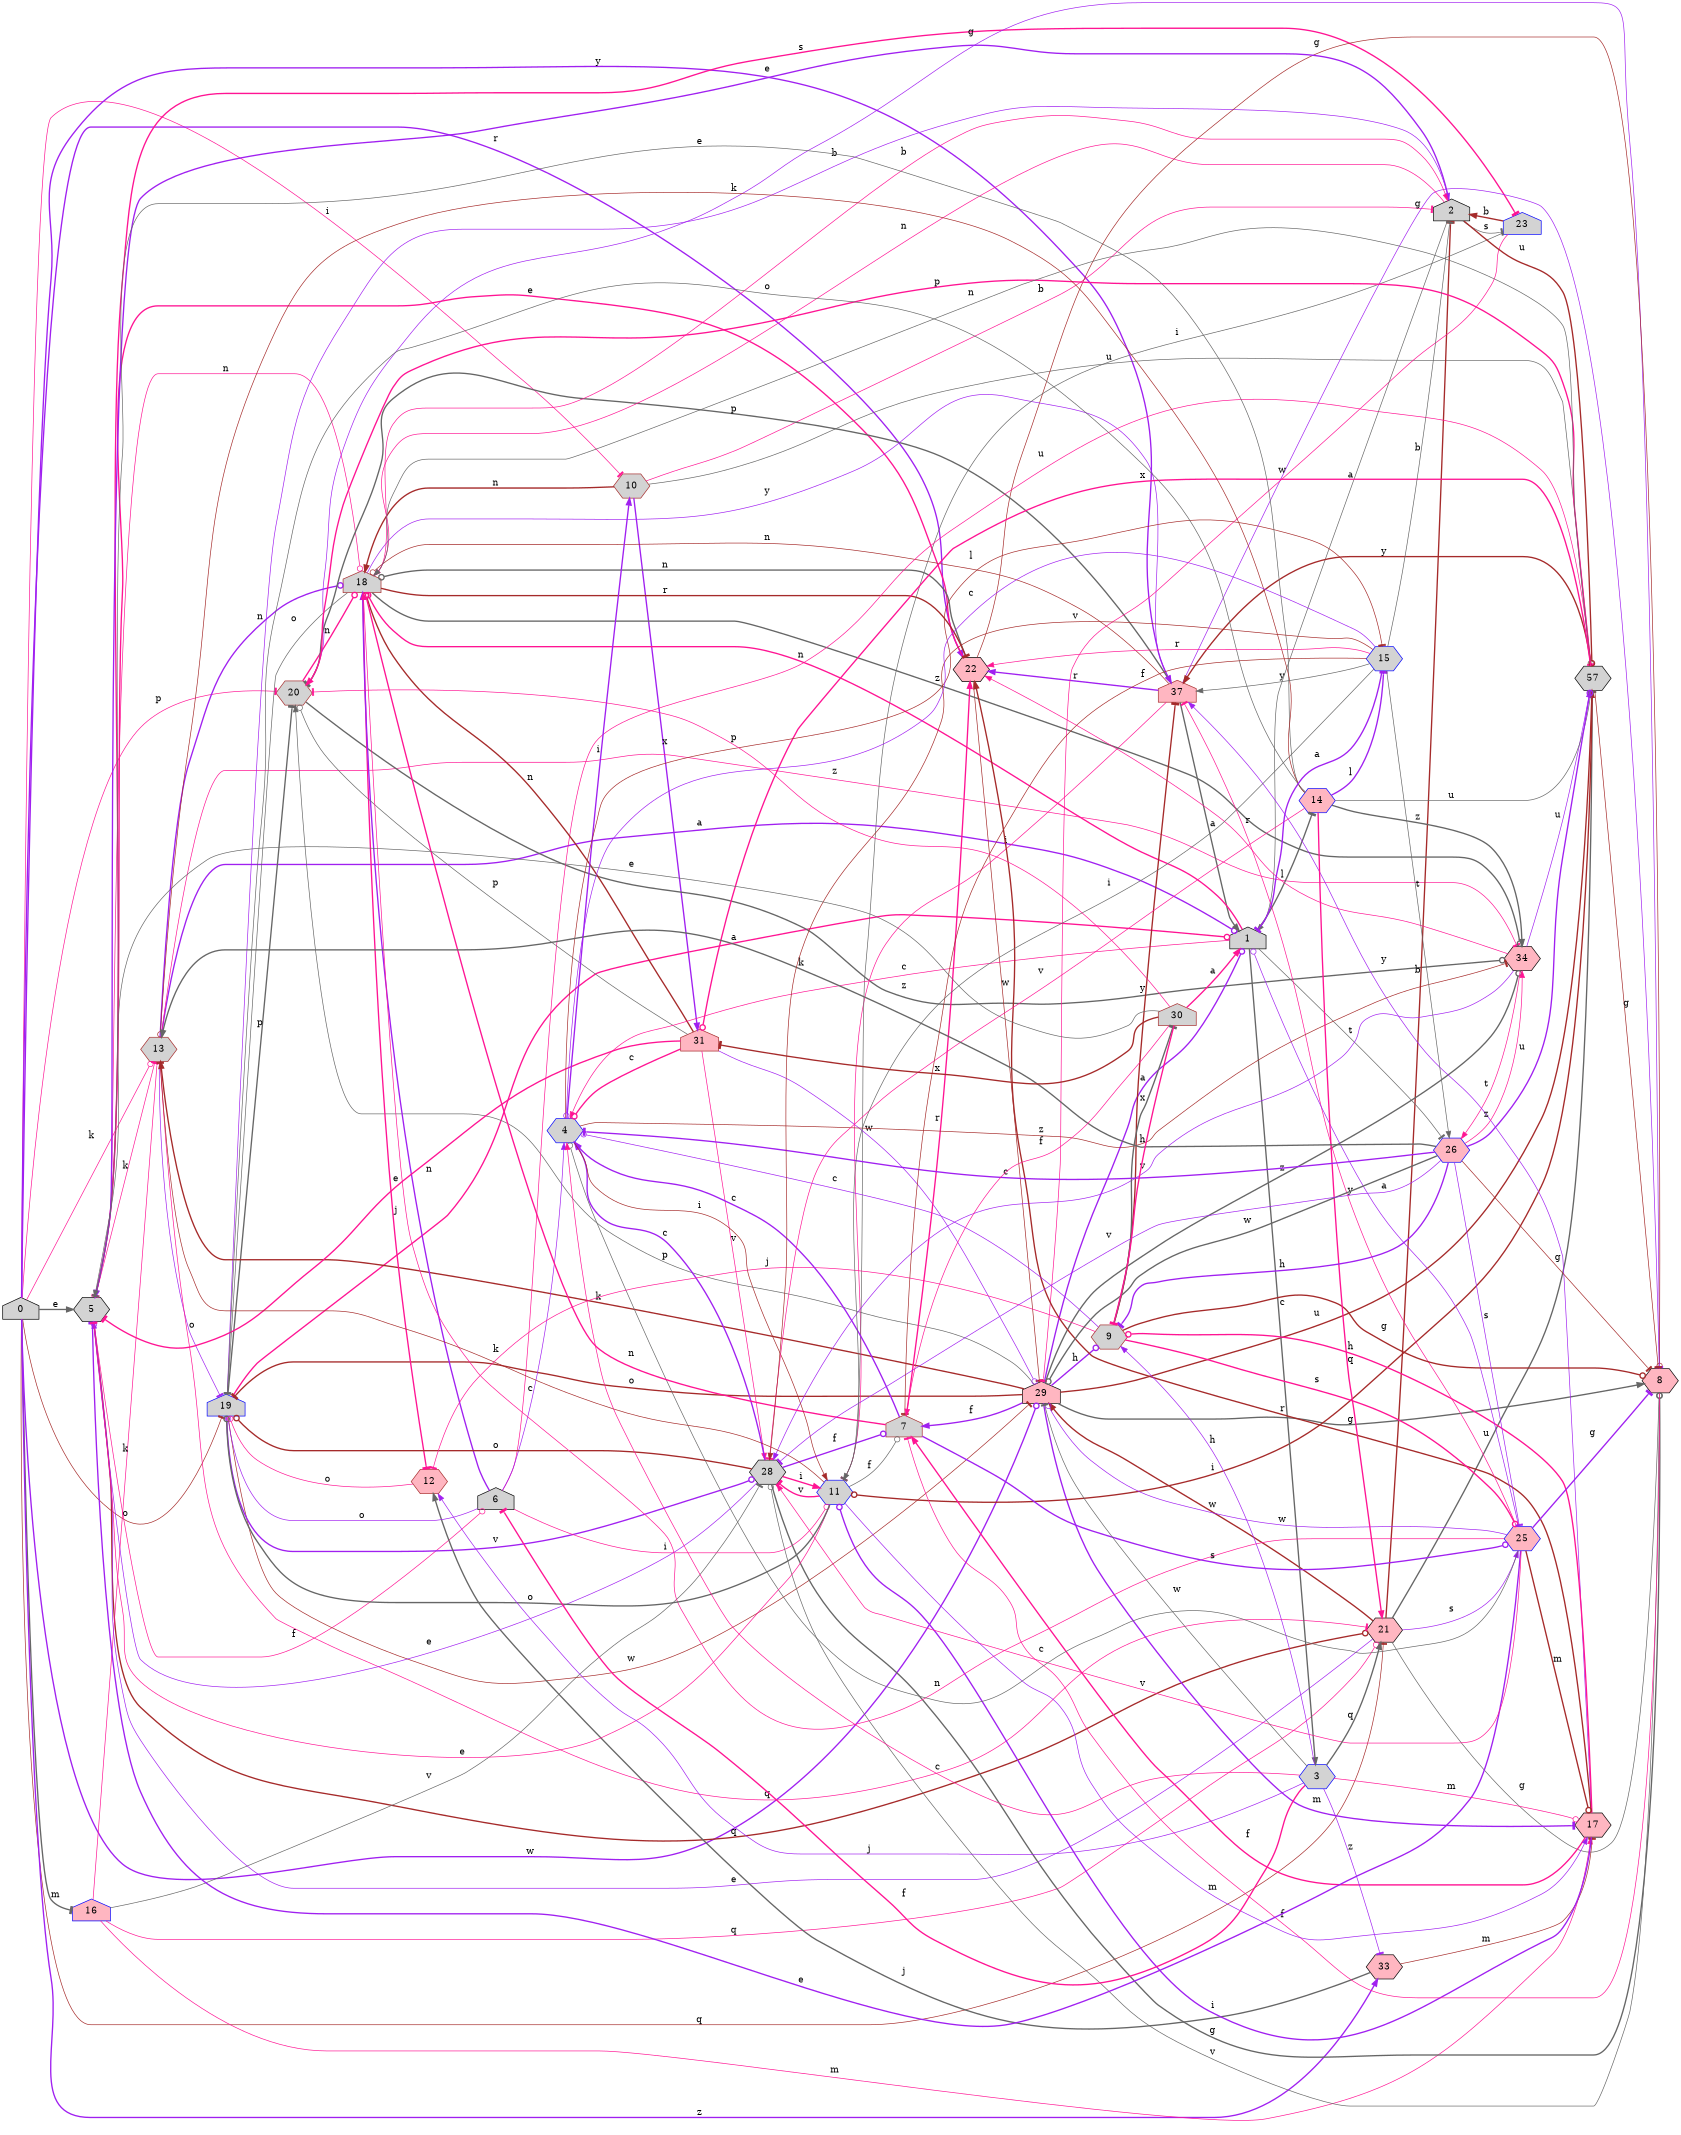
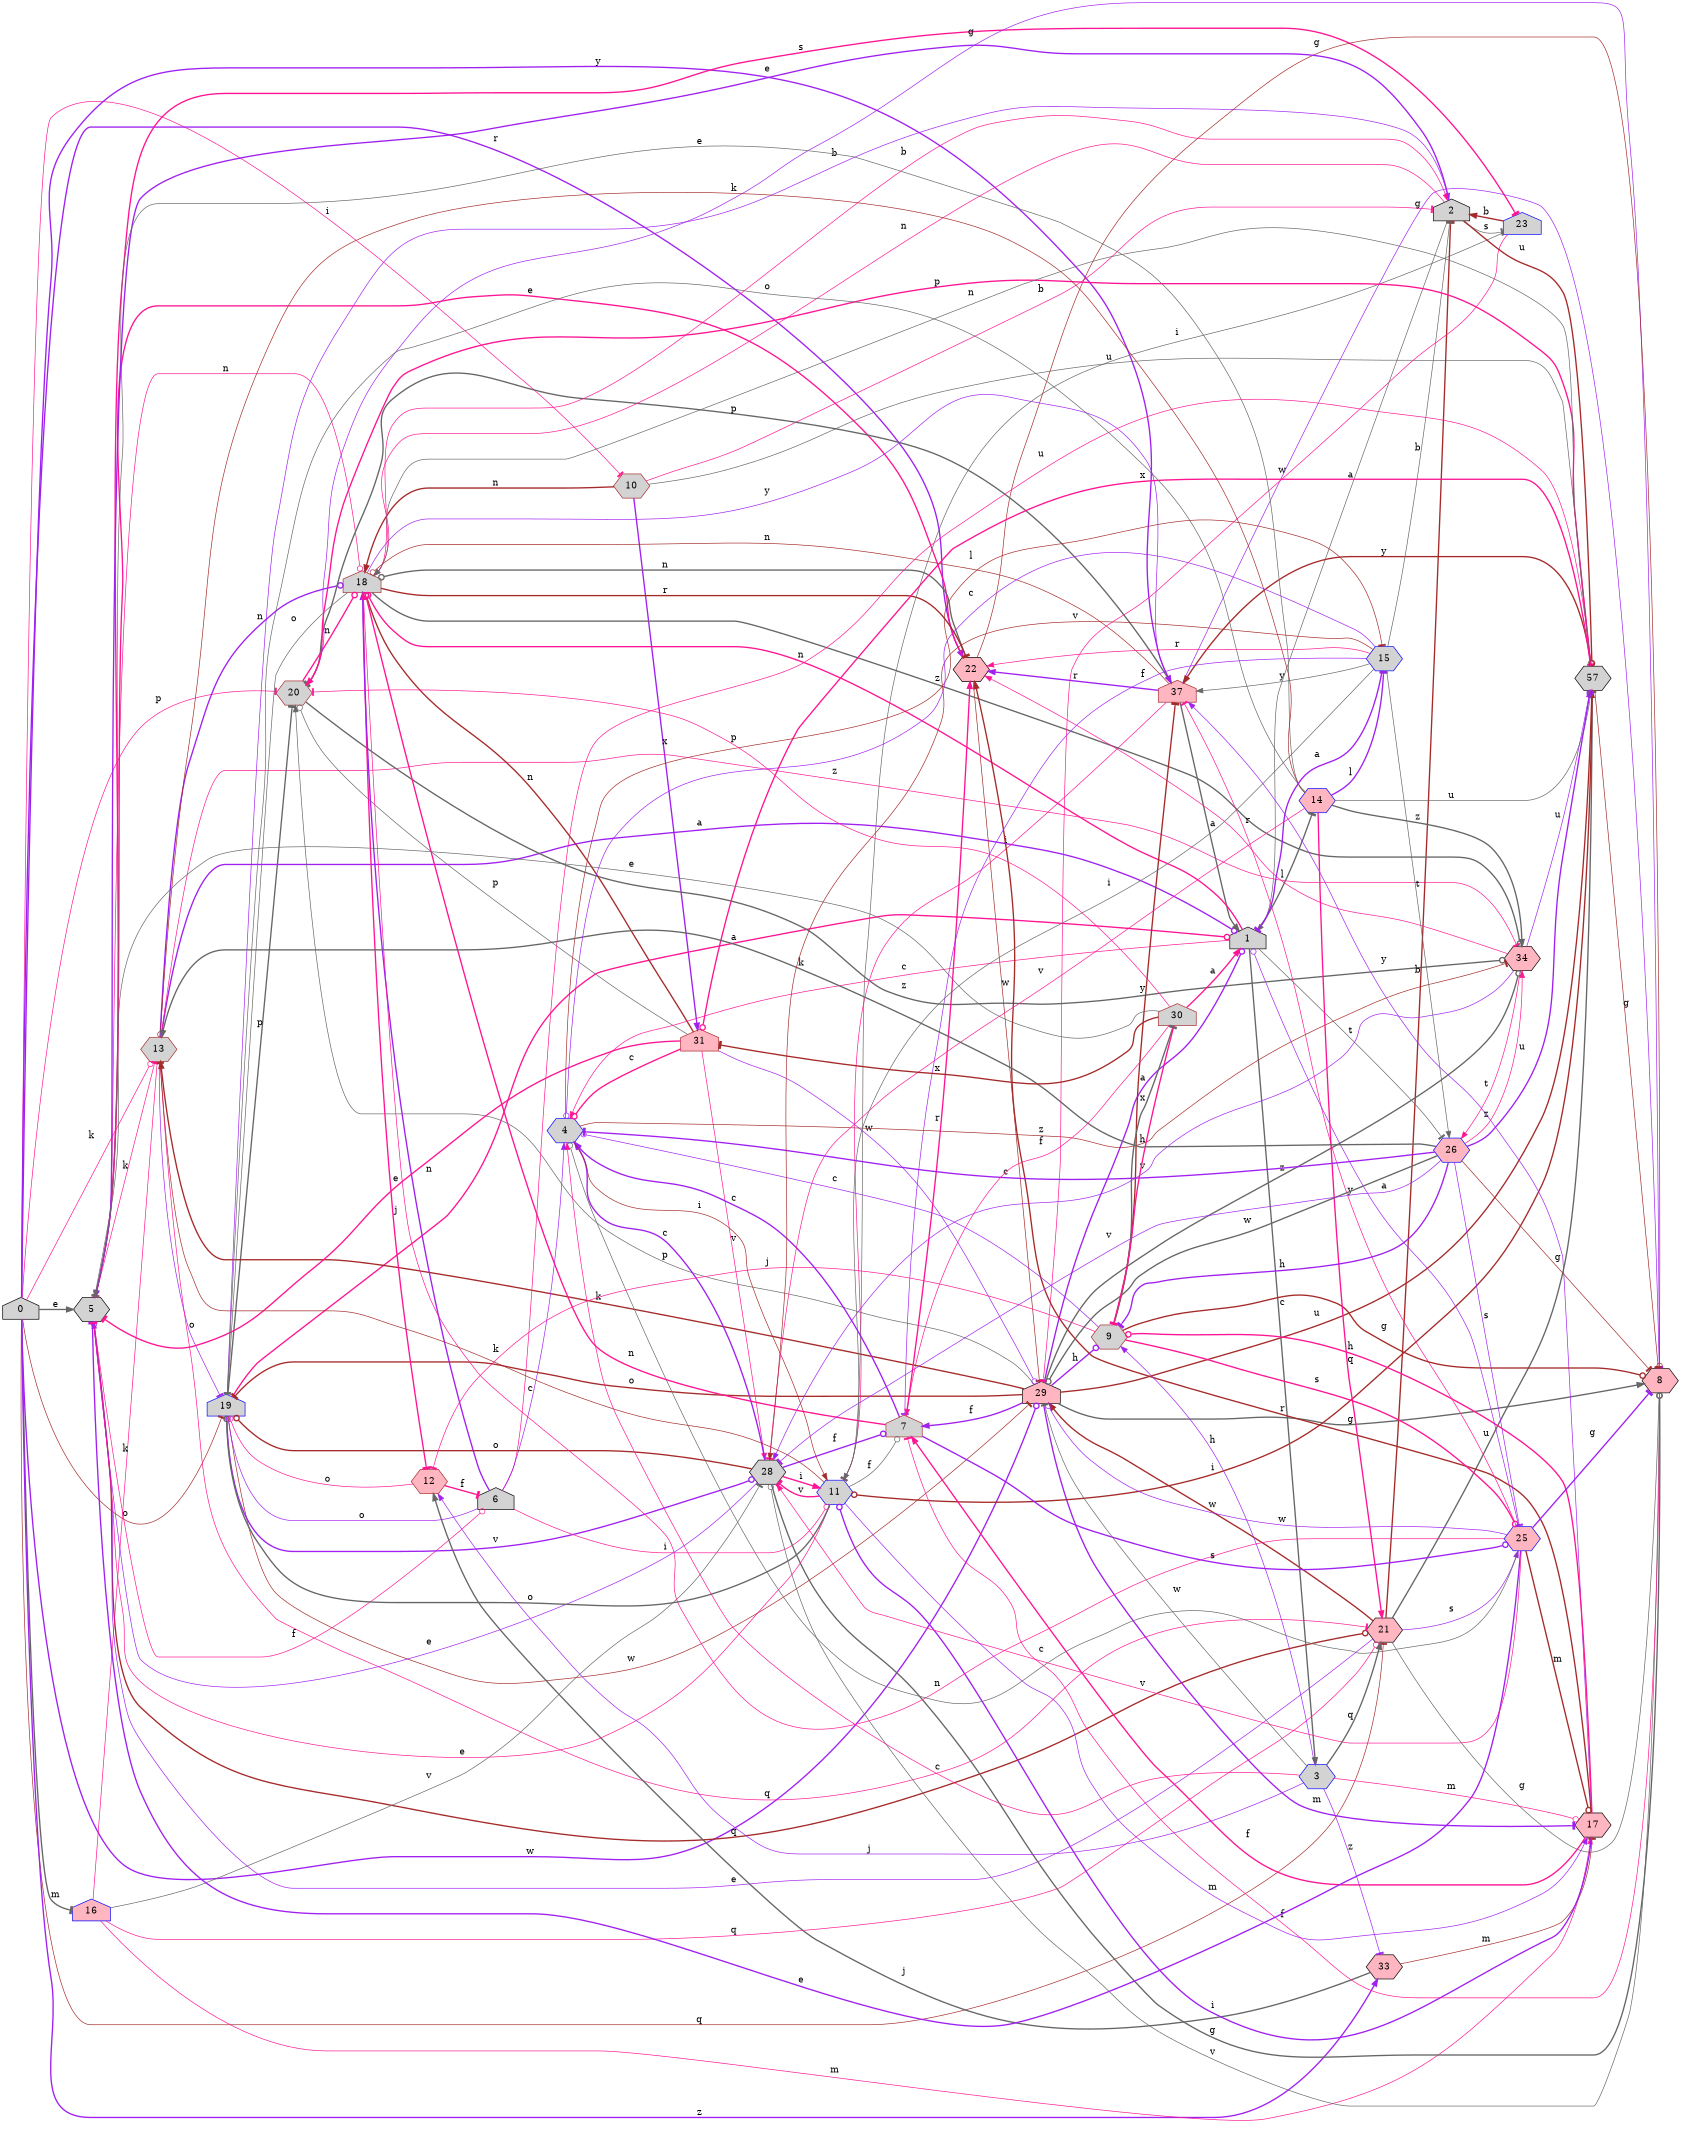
(597, 796) -> none
(968, 902) -> (968, 902)
(883, 1897) -> (460, 1490)
